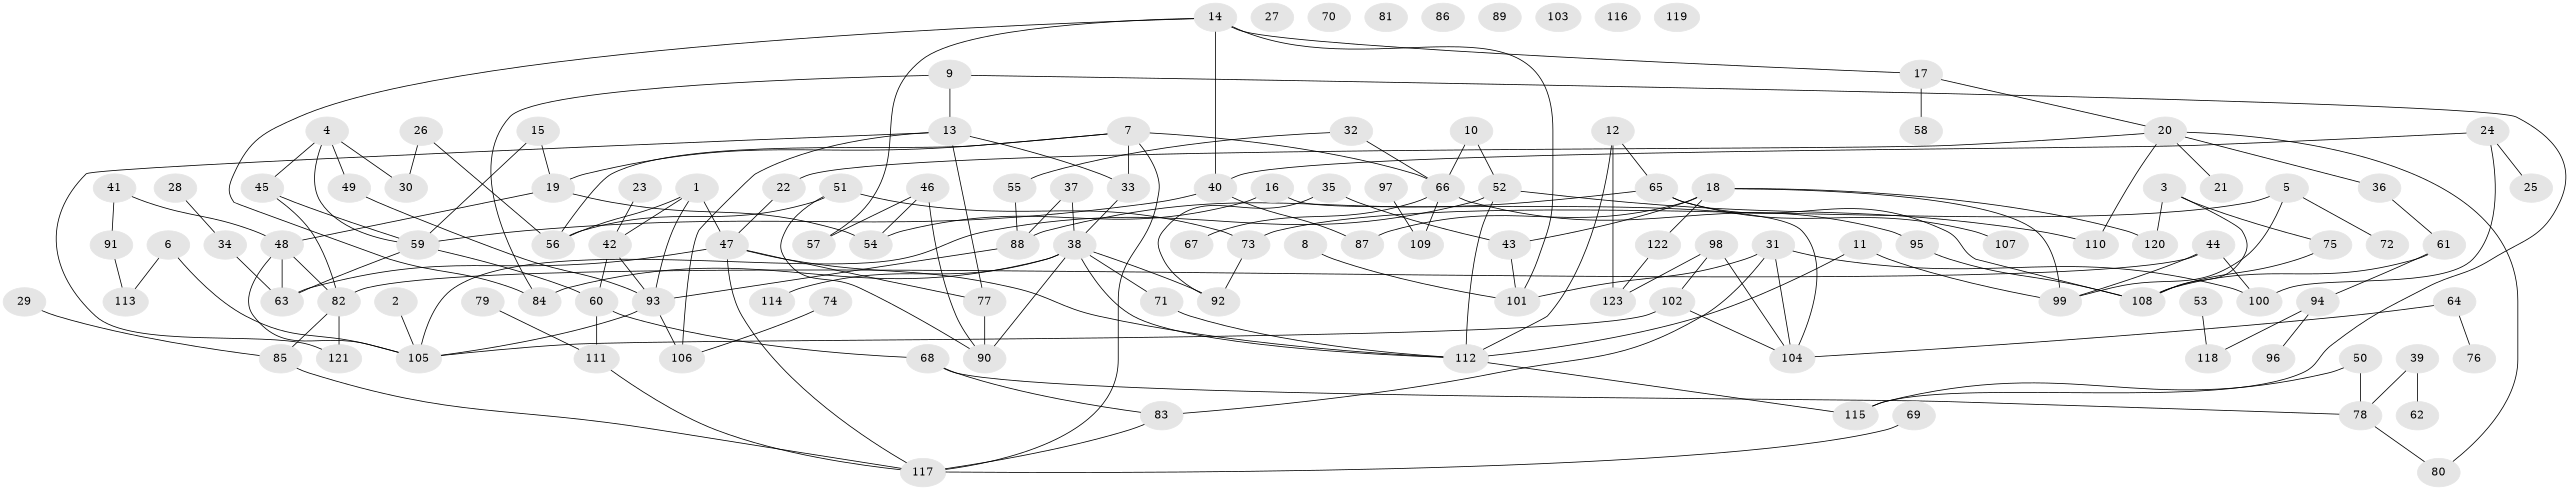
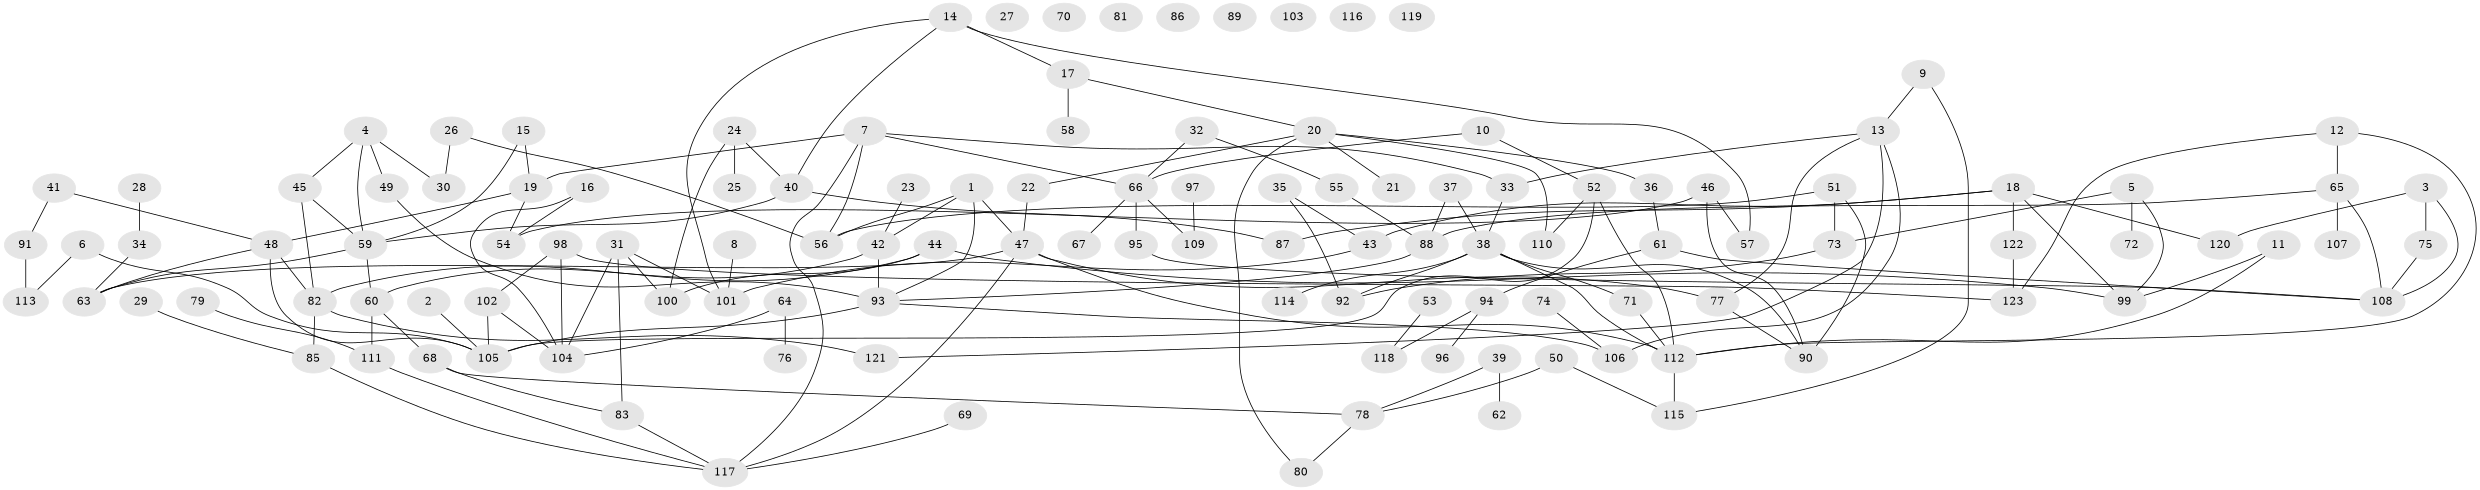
(540, 302) -> none
